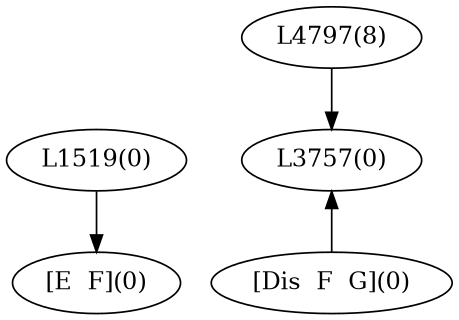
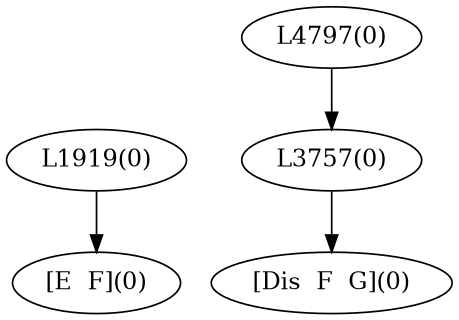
(332, 37) -> (332, 37)
(97, 160) -> (97, 160)
(332, 230) -> (332, 213)
